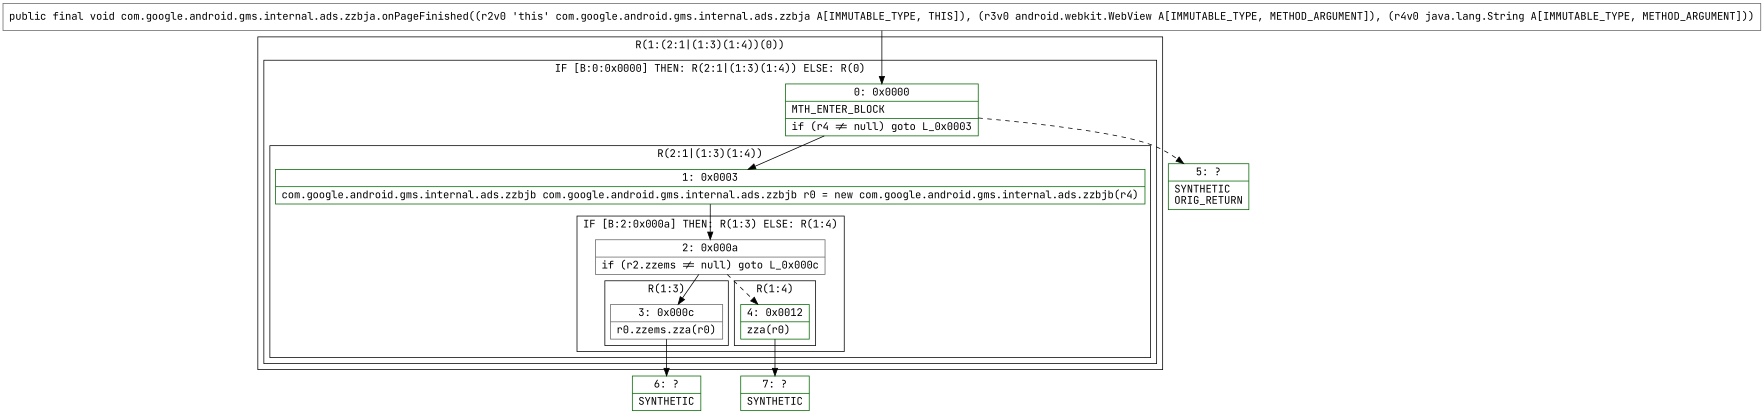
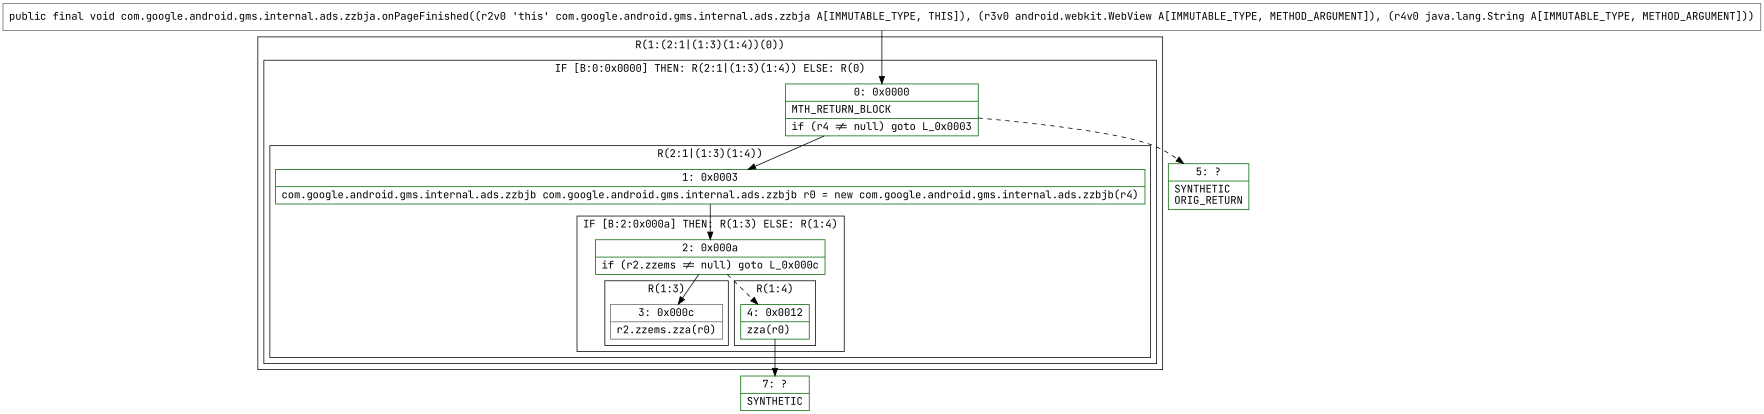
(838, 110) -> (842, 110)
(710, 257) -> (710, 257)
(667, 330) -> (667, 330)
(667, 393) -> none
